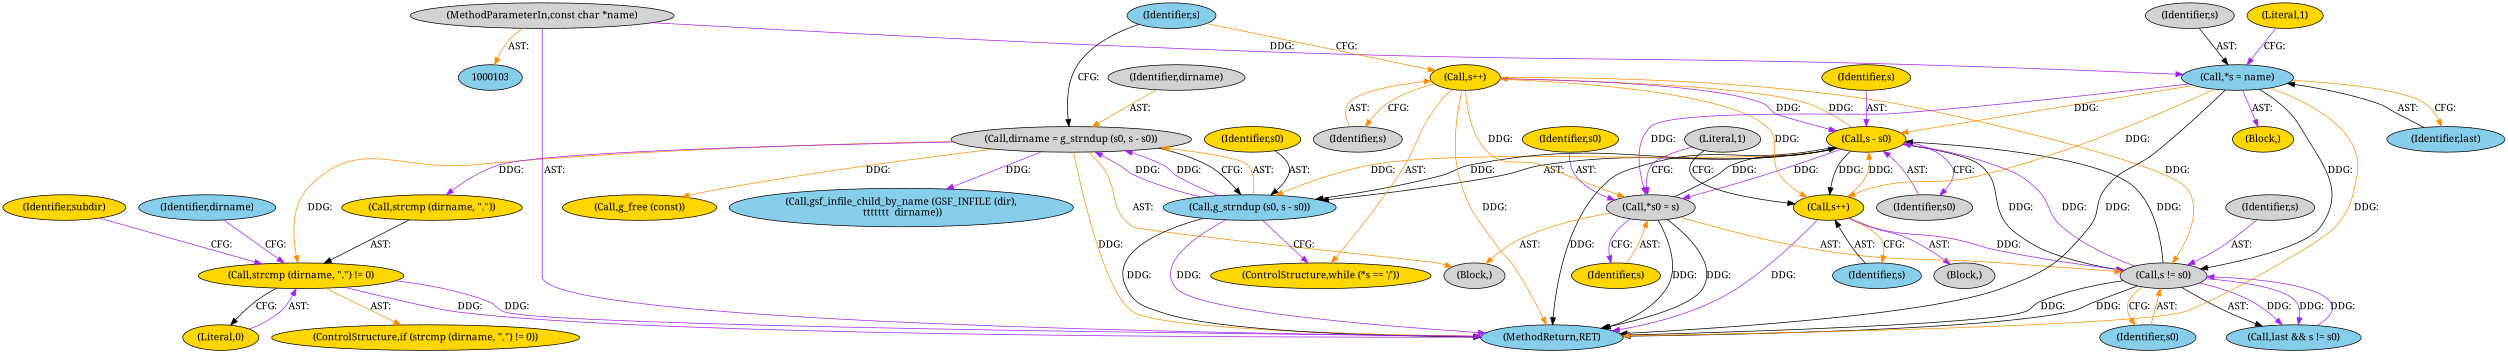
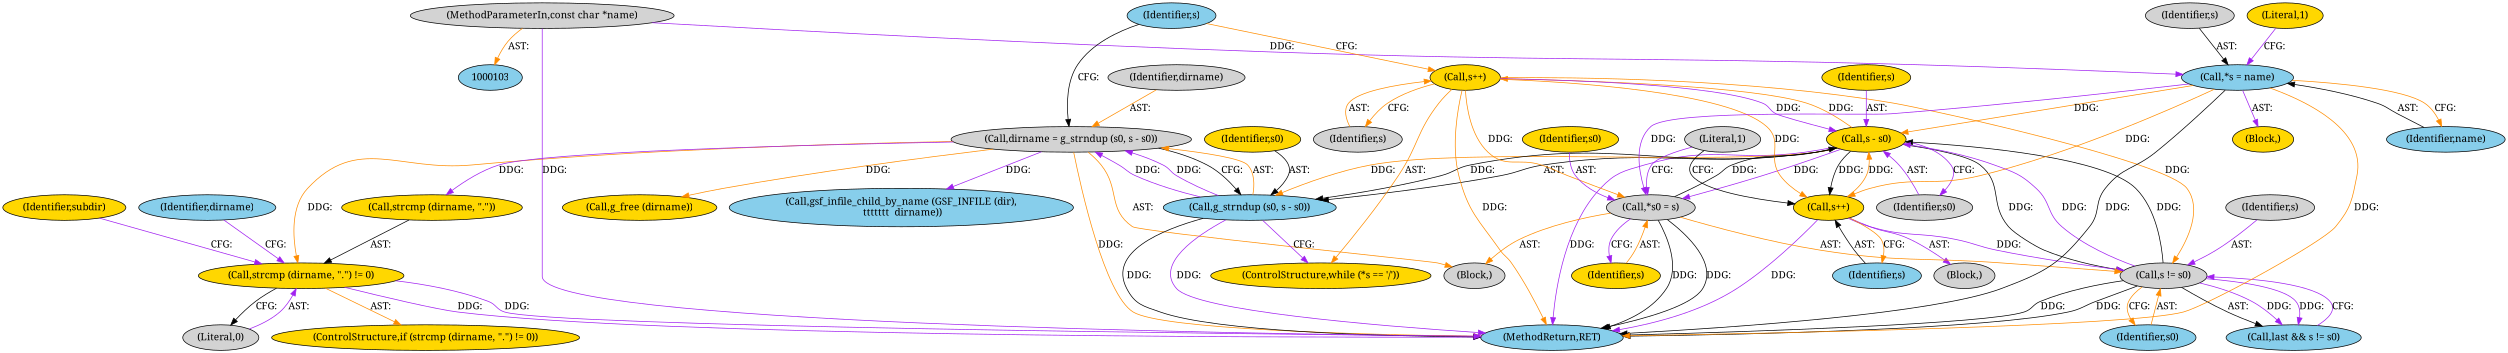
(2446, 139) -> (2446, 139)
(1645, 165) -> (1645, 165)
(556, 170) -> (556, 170)
(2330, 207) -> none
(640, 208) -> (640, 208)
(2344, 307) -> (2344, 307)
(221, 338) -> (221, 338)
